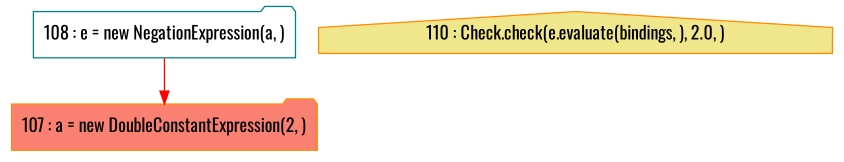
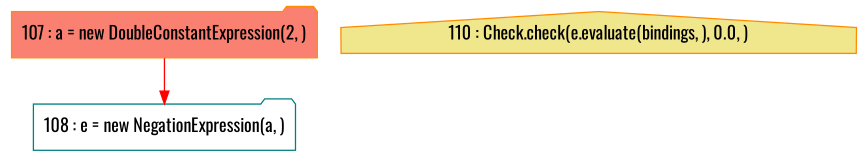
(576, 35) -> (599, 35)
(164, 75) -> (164, 75)
